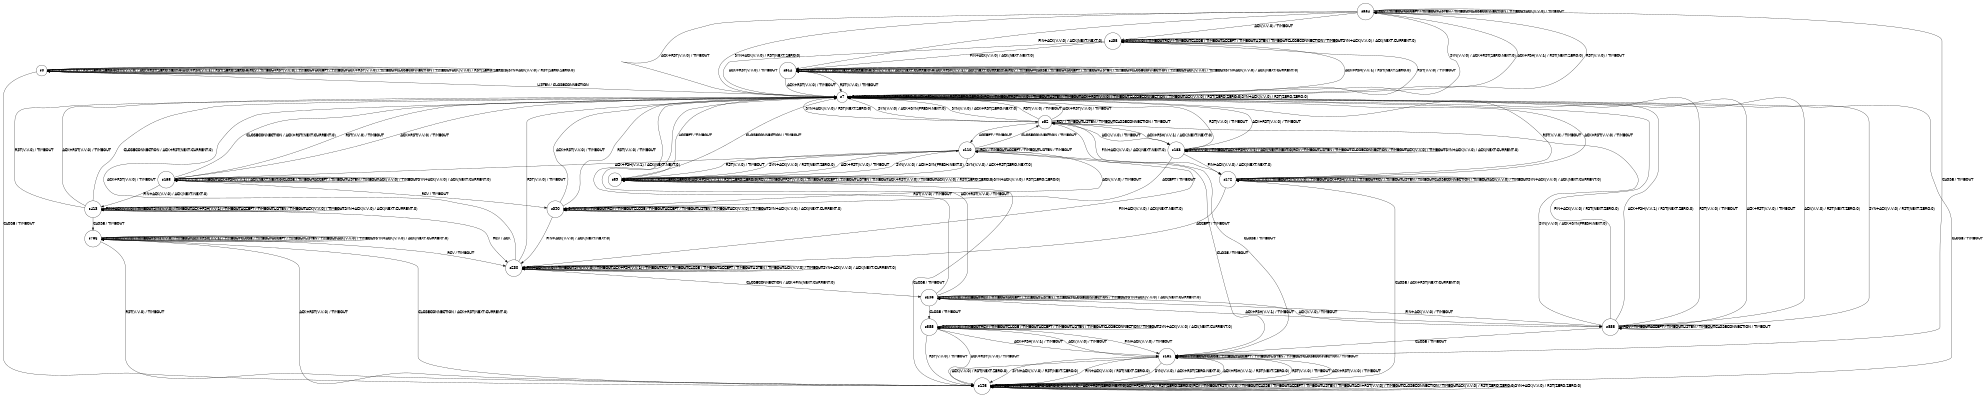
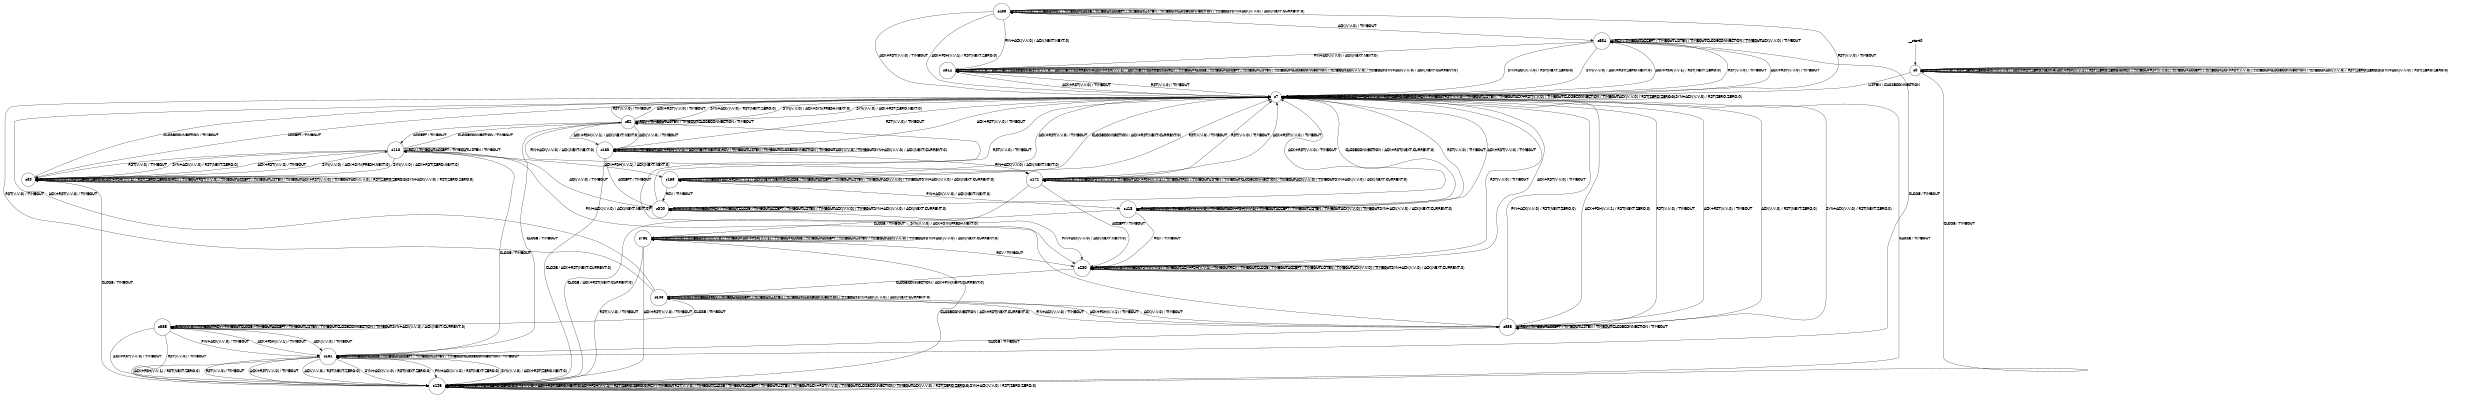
(1240, 26) -> (1301, 26)
none -> (1915, 41)
(502, 239) -> (1167, 239)
none -> (558, 315)
